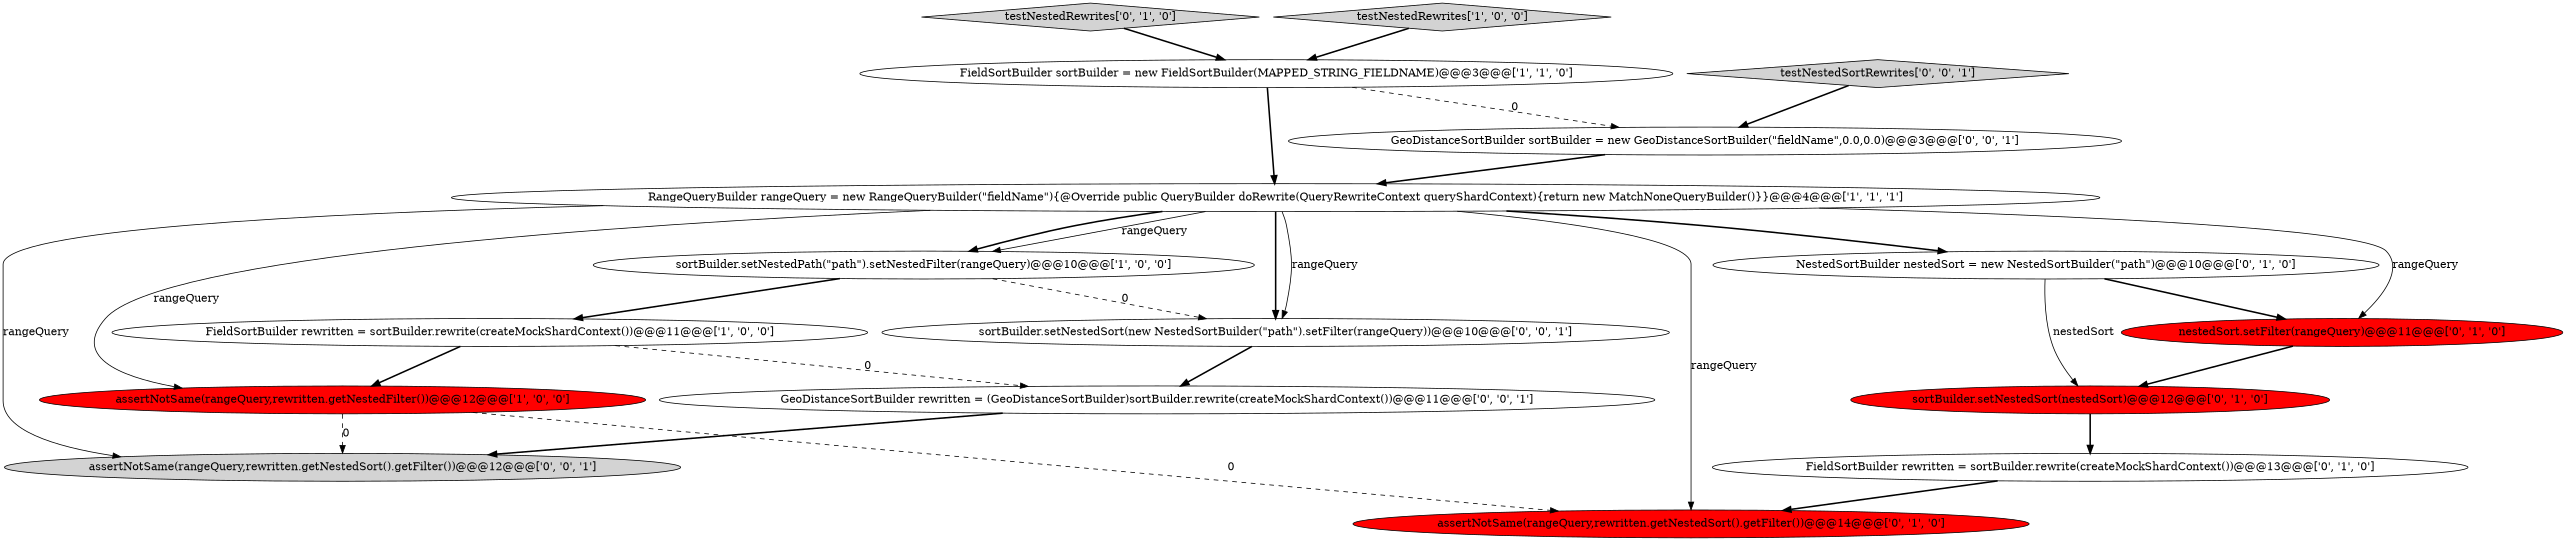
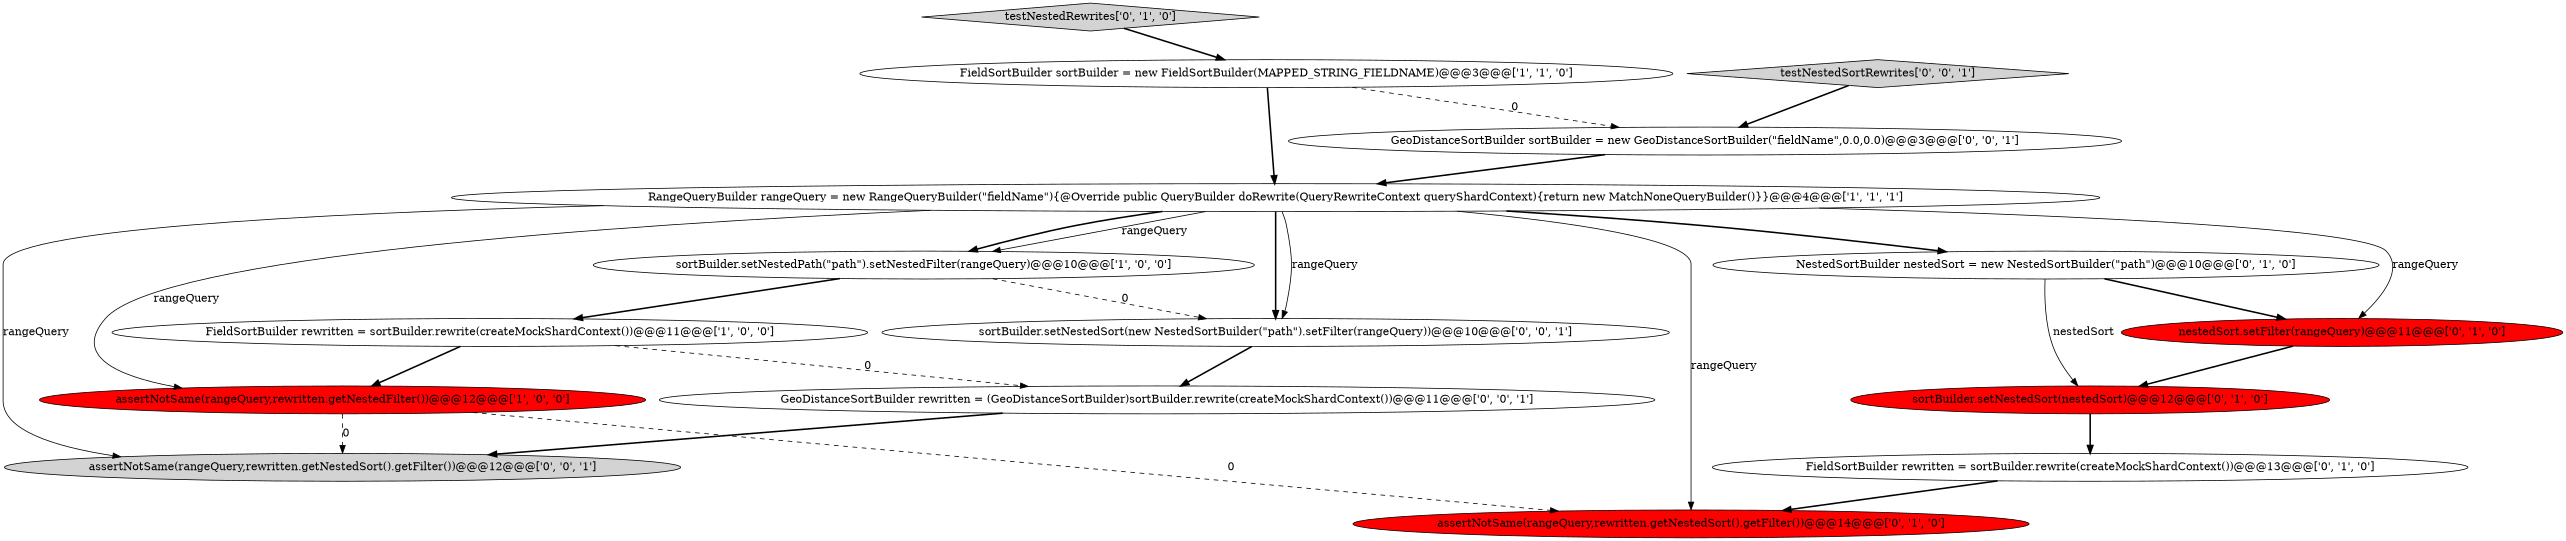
(1442, 17) -> none
